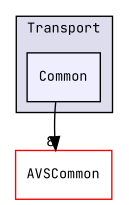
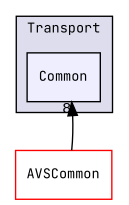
(55, 121) -> (73, 133)
